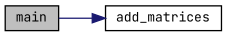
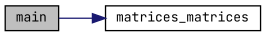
(163, 18) -> (183, 18)
